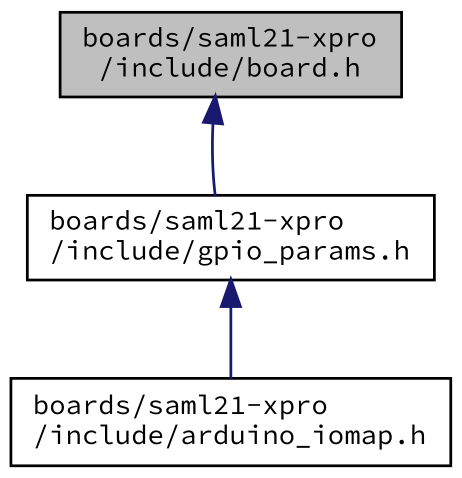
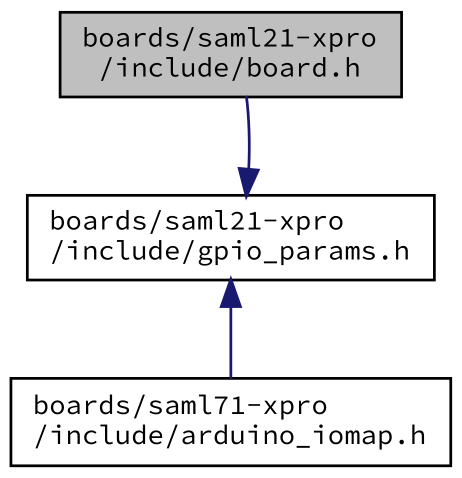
(213, 160) -> (249, 132)
(231, 422) -> (231, 422)
